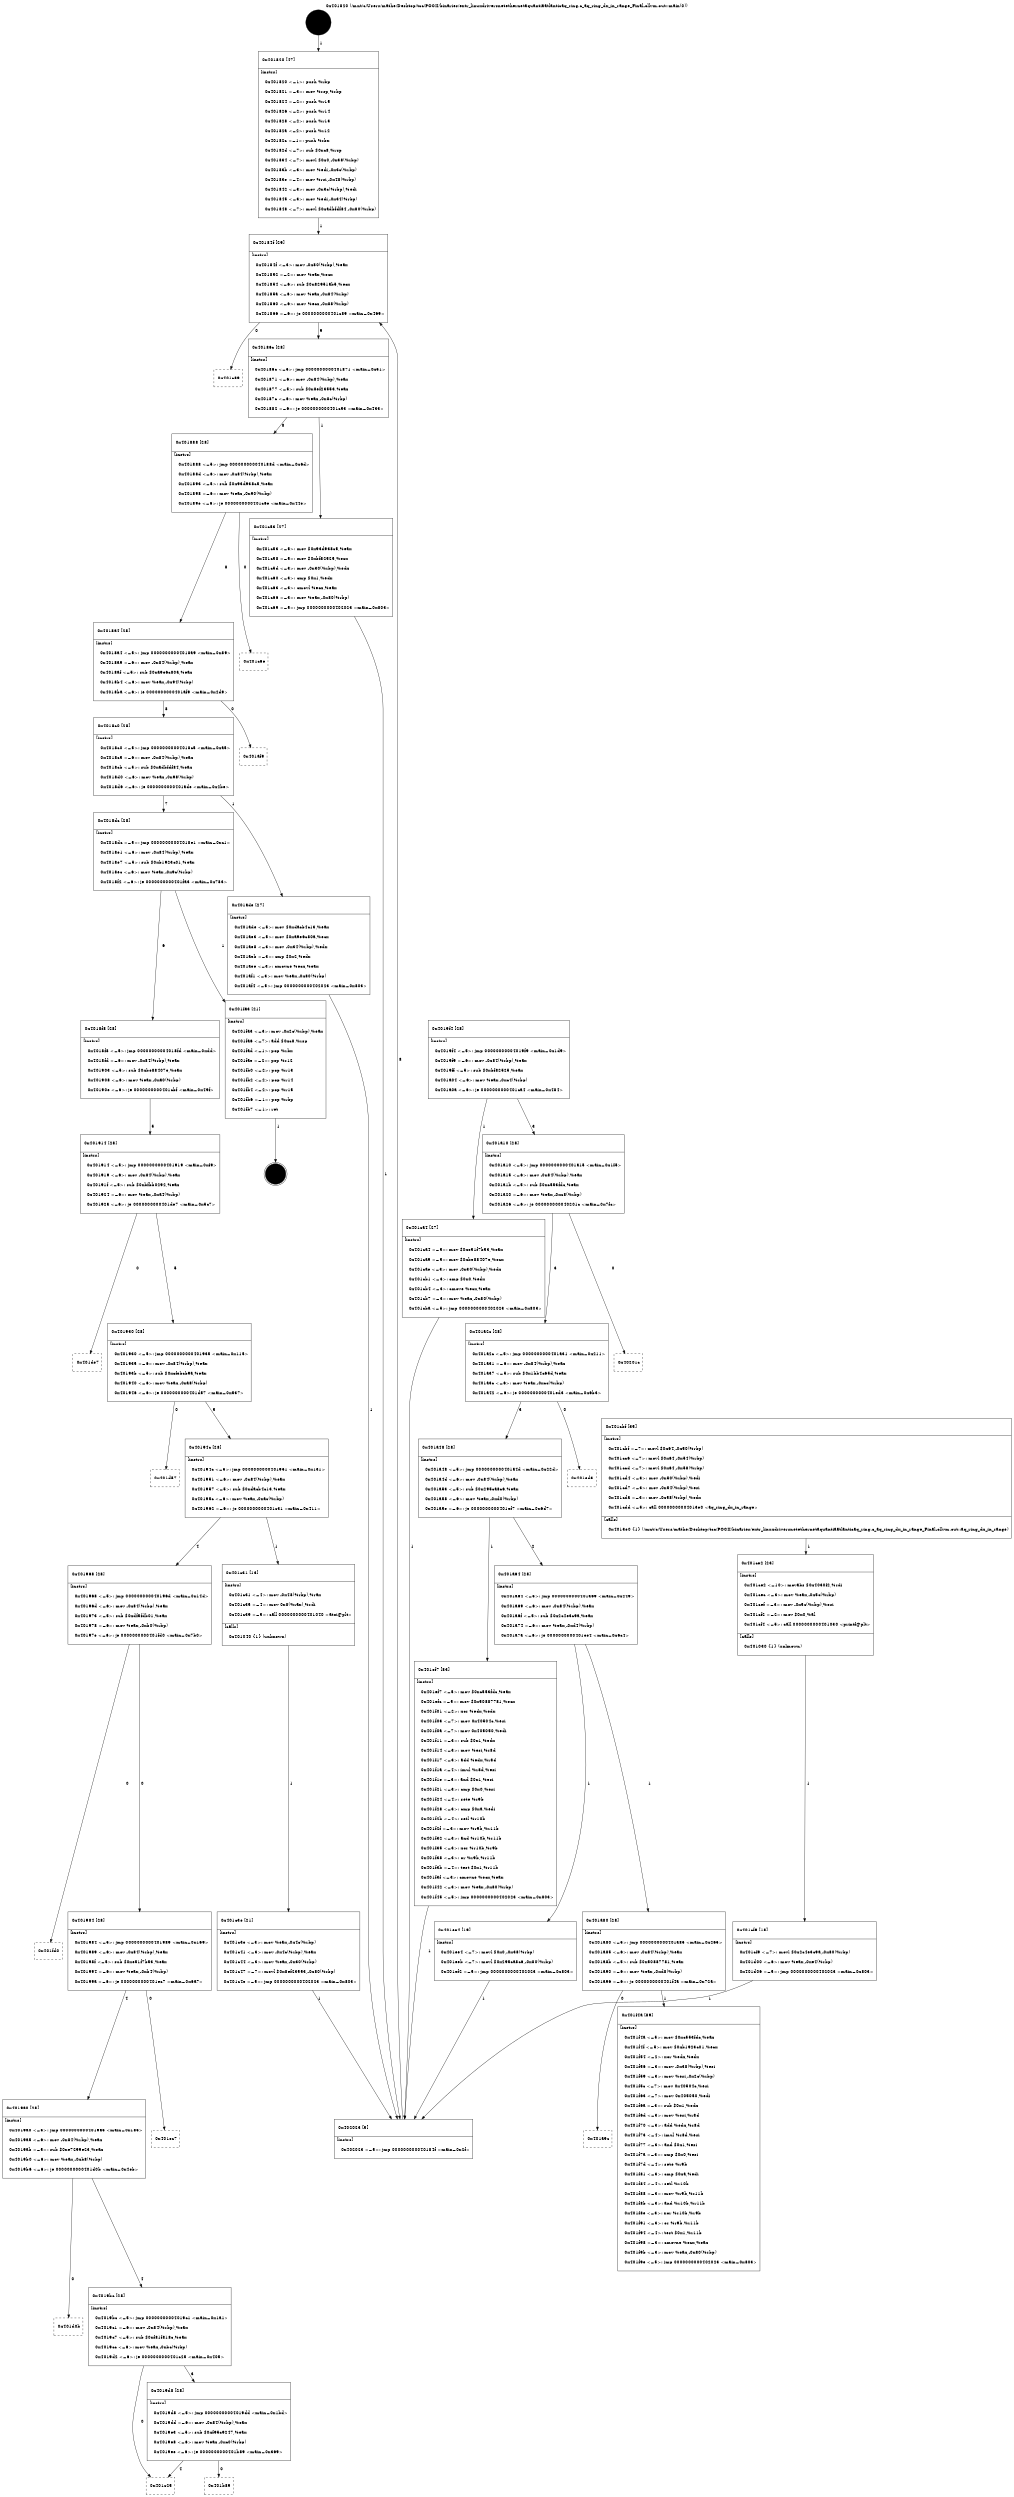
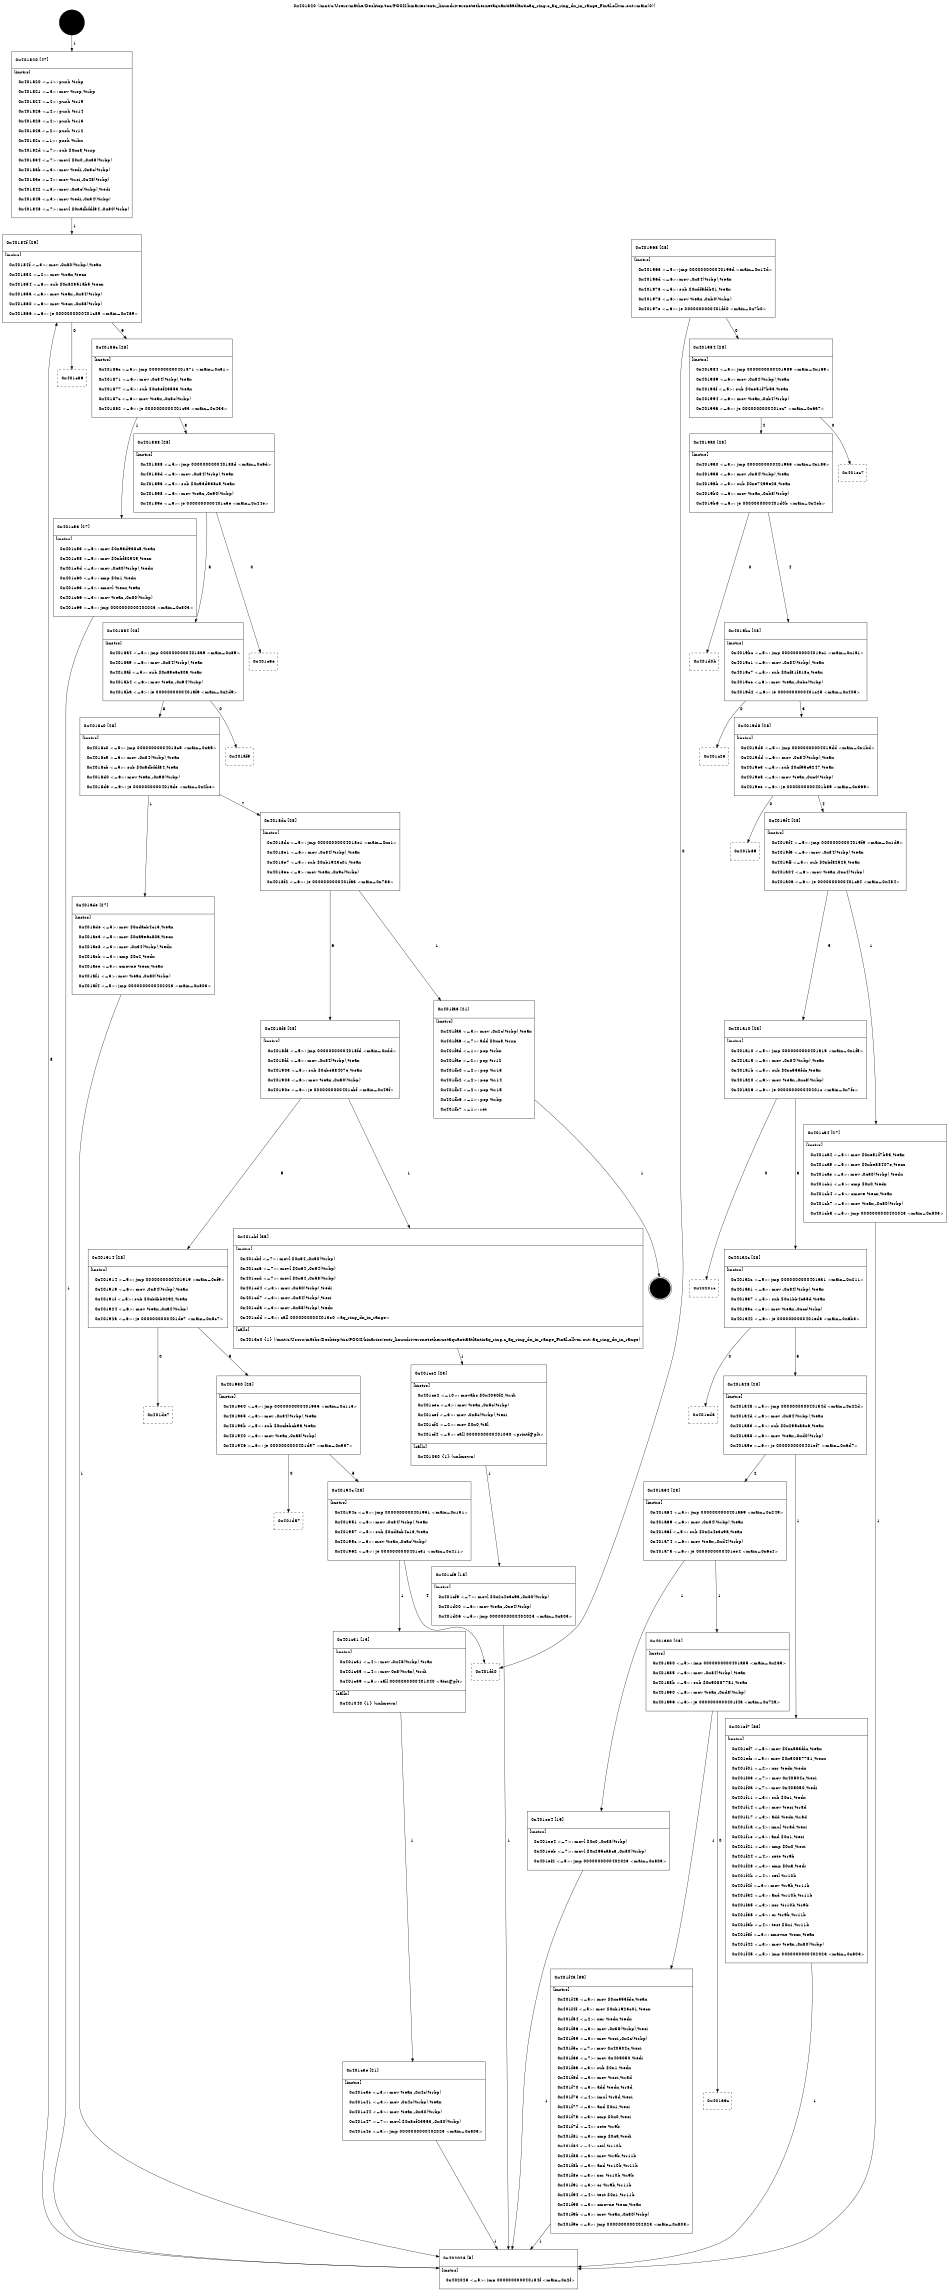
none -> (379, 1162)
(199, 1540) -> (429, 1628)
none -> (542, 2236)
(177, 2468) -> (820, 802)
